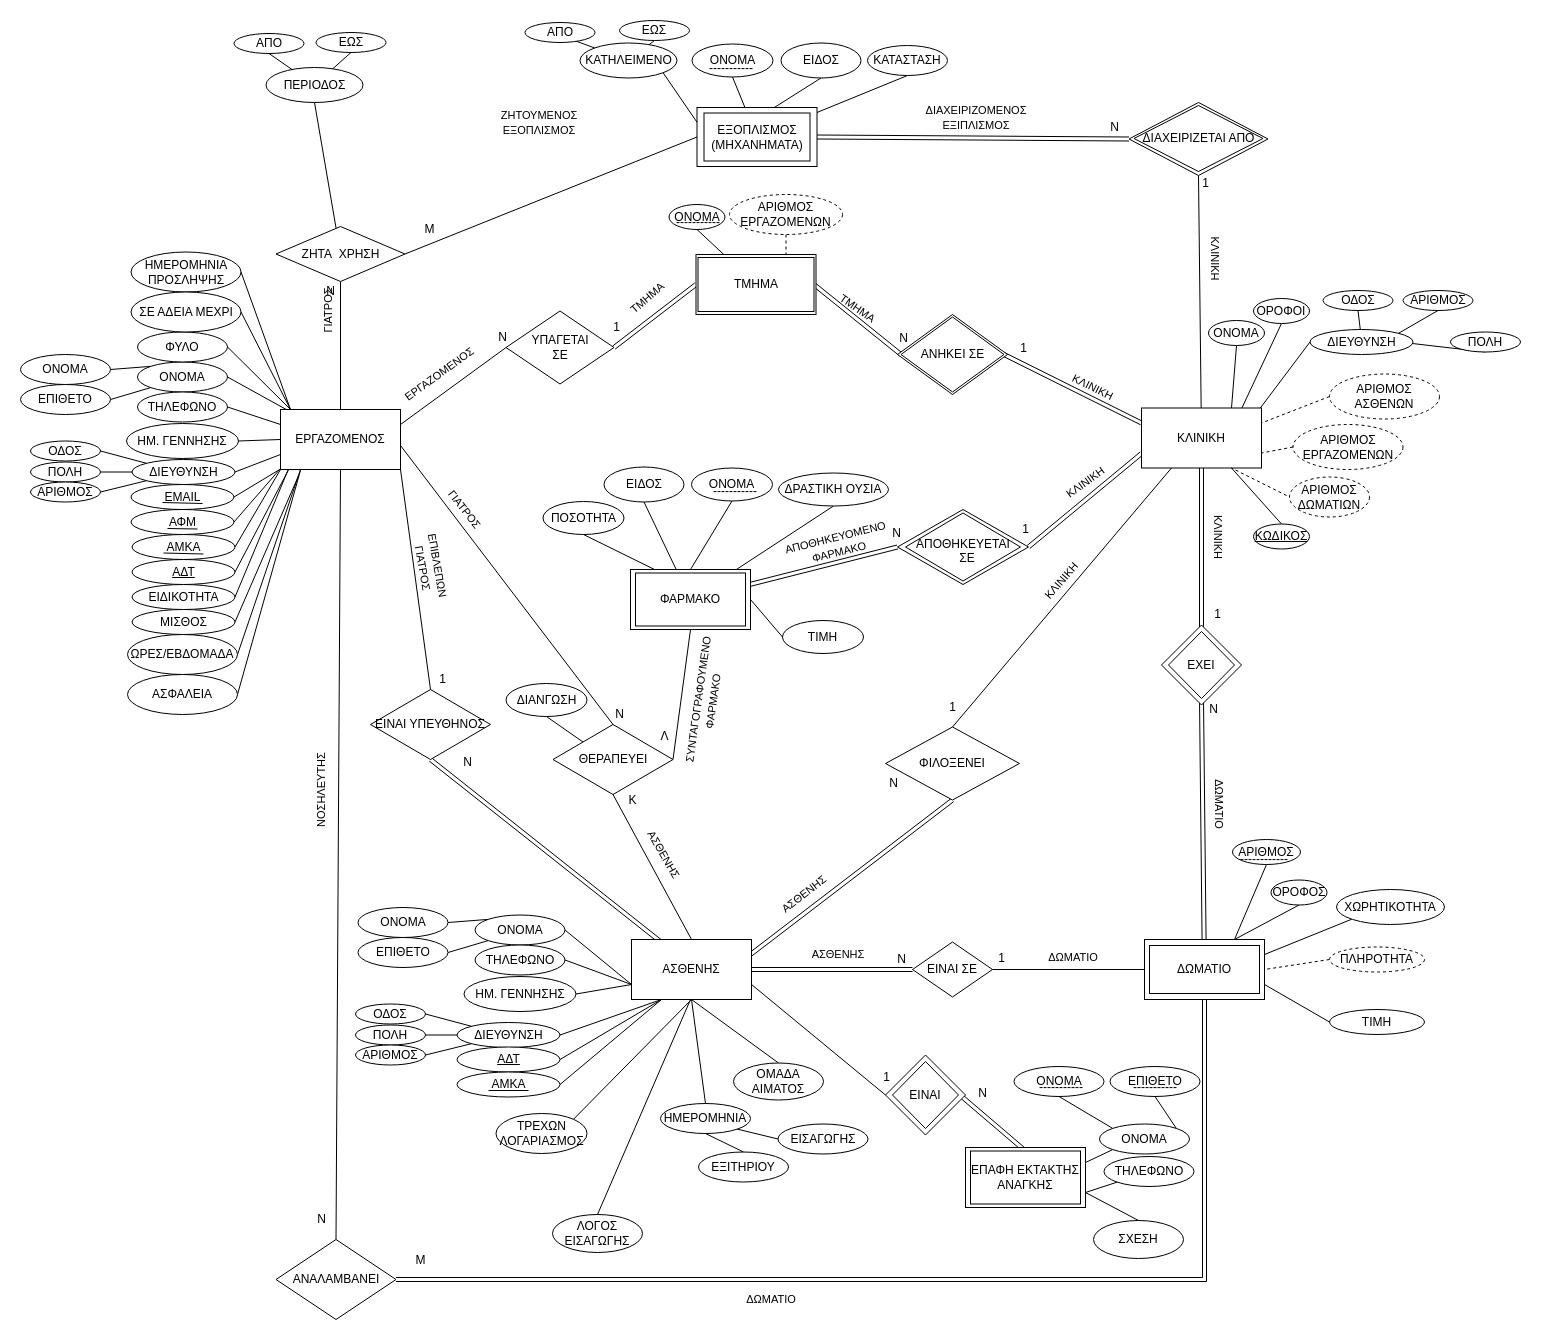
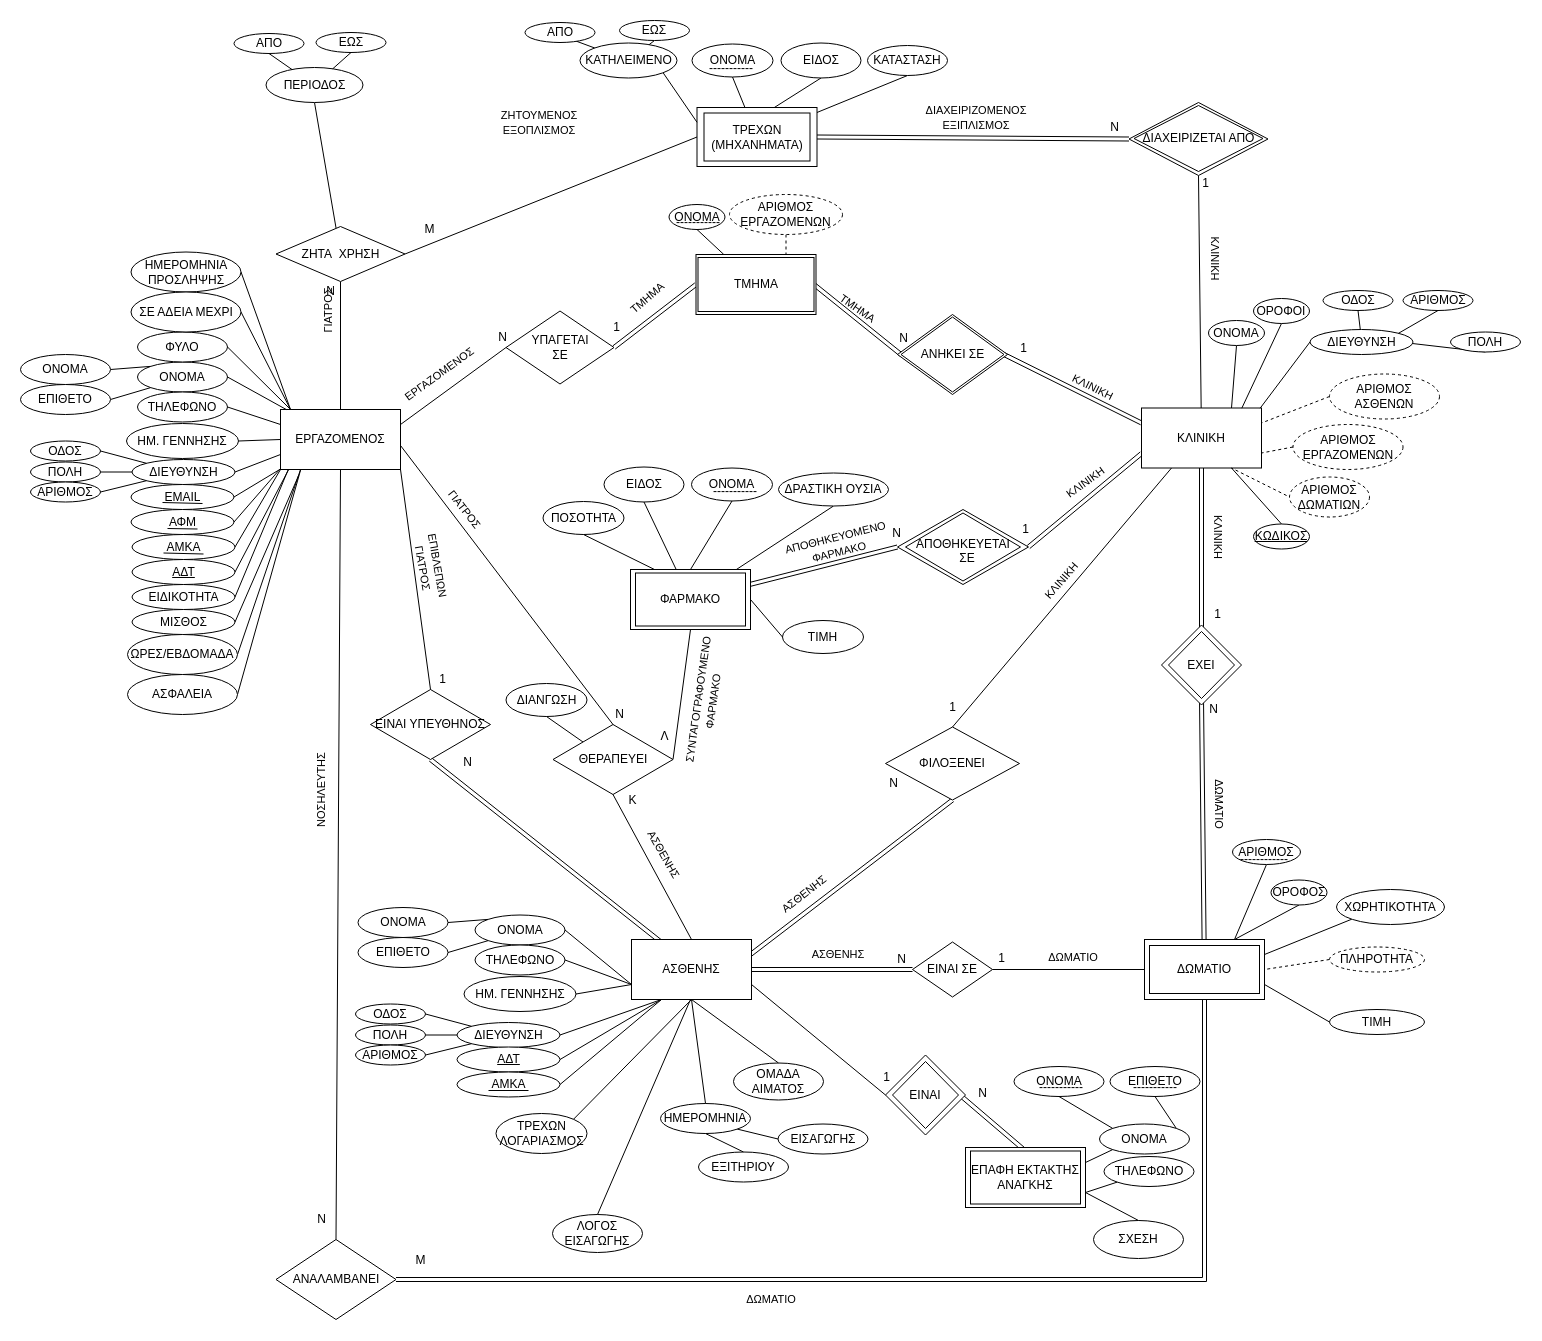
(758, 138) -> (758, 138)
